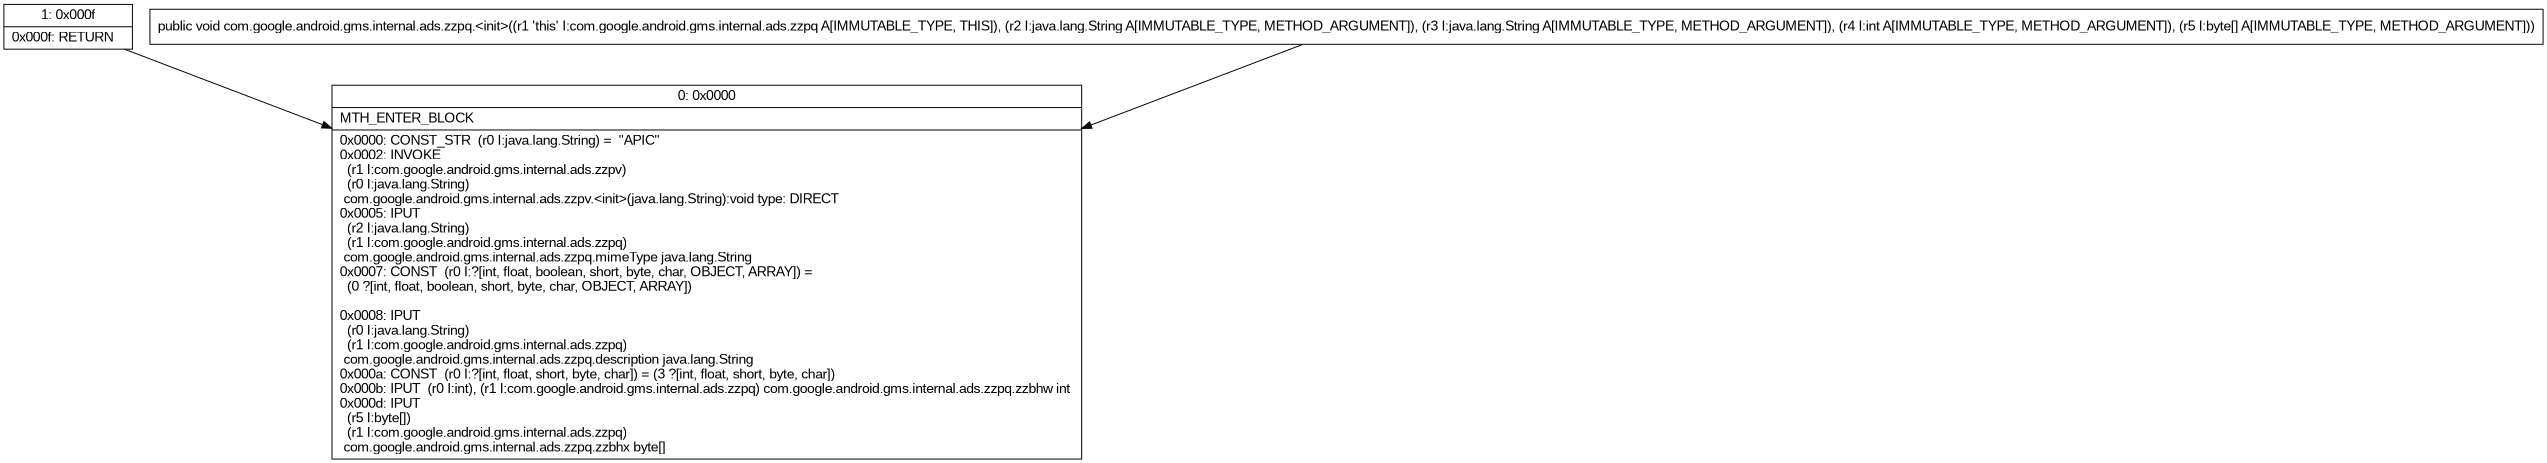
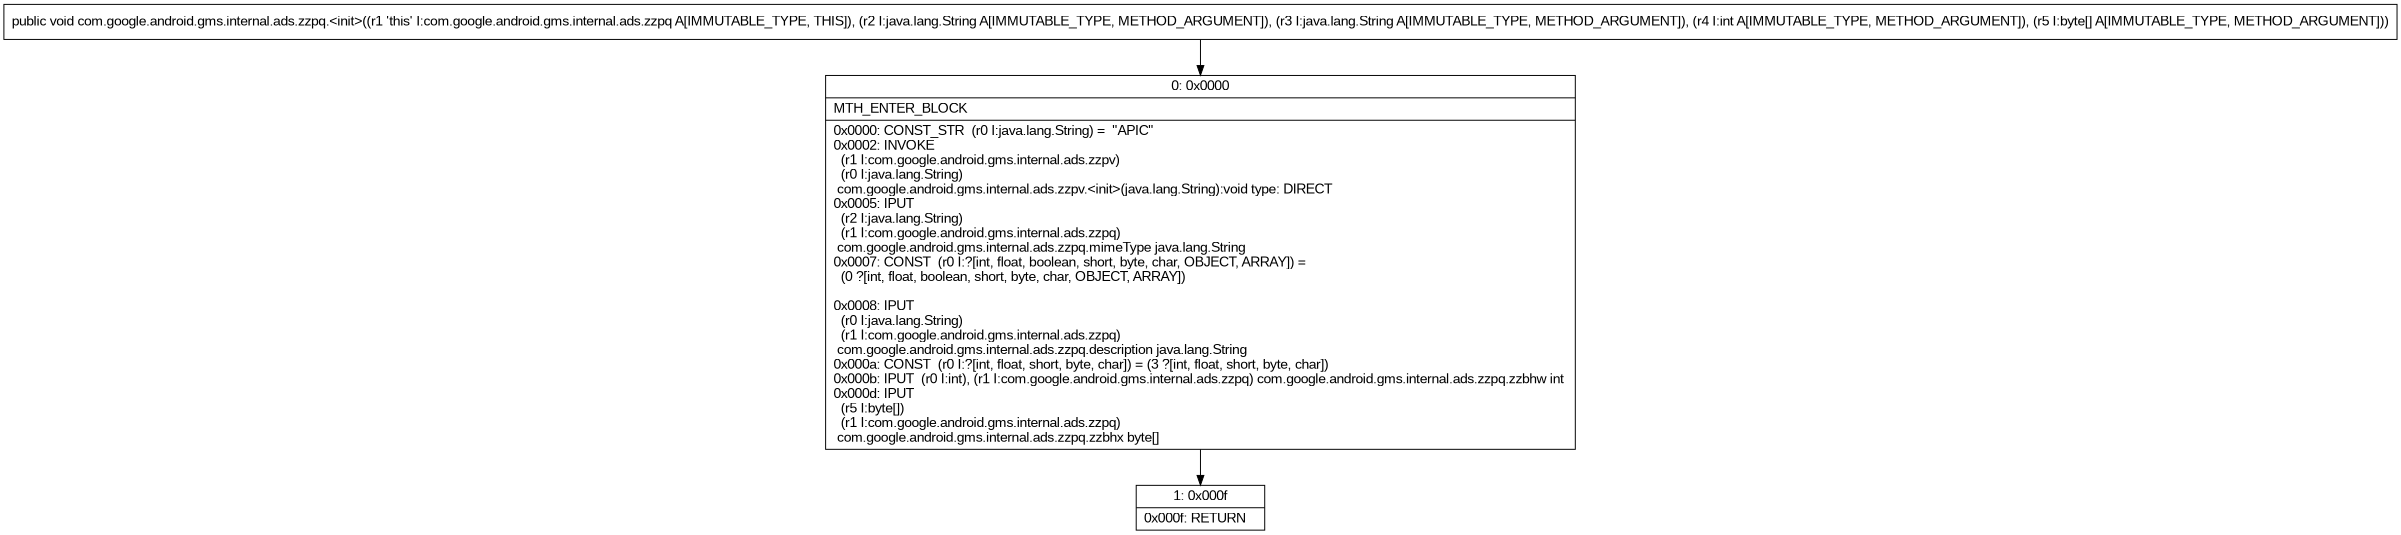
(223, 87) -> (1200, 462)
